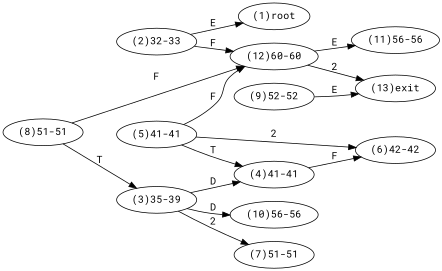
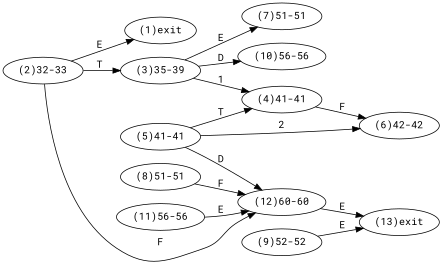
(274, 16) -> (161, 30)
(331, 49) -> (223, 216)
(335, 67) -> (343, 207)
(213, 97) -> (221, 159)
(96, 164) -> (98, 71)
(213, 182) -> (221, 80)
(213, 222) -> (221, 38)
